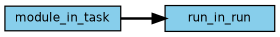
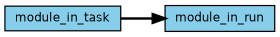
(220, 18) -> (220, 18)
